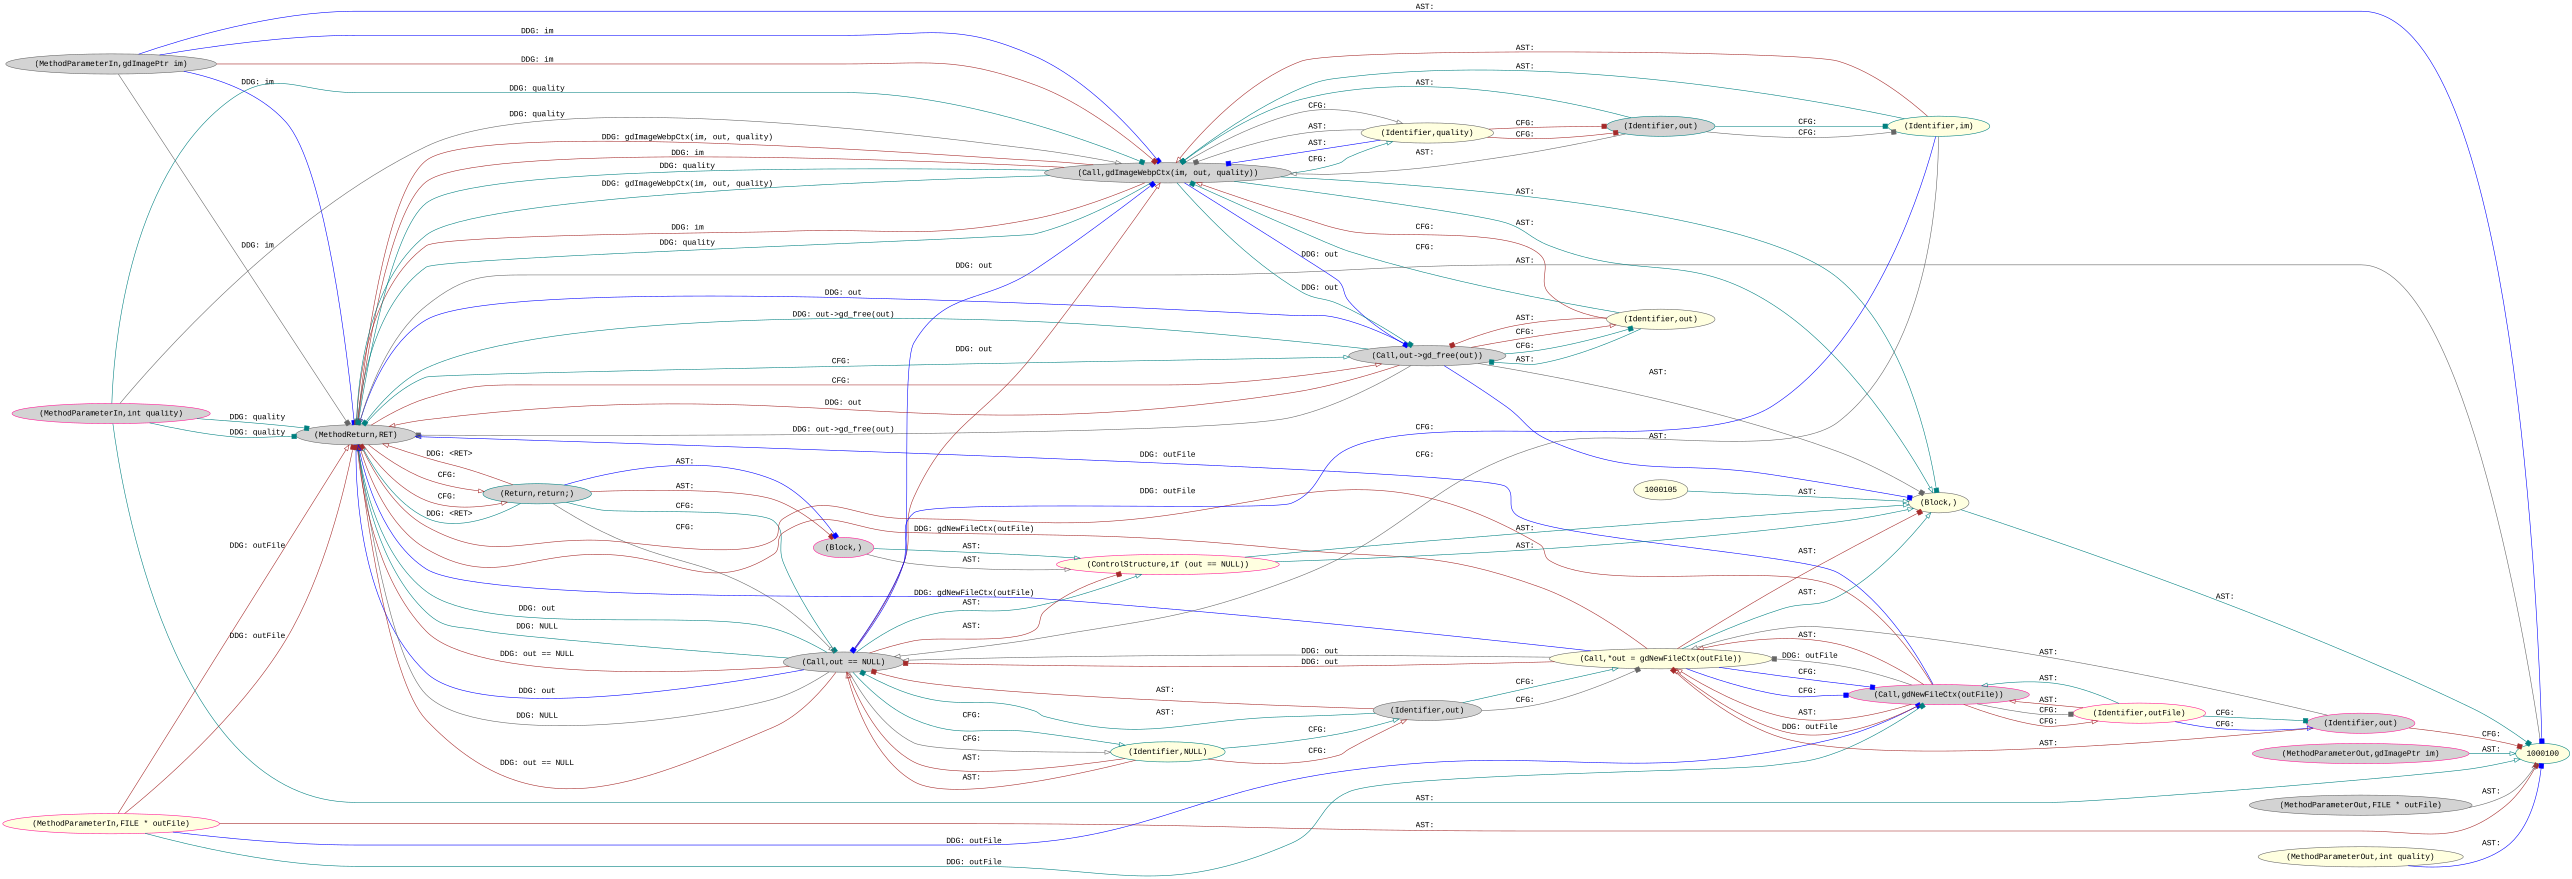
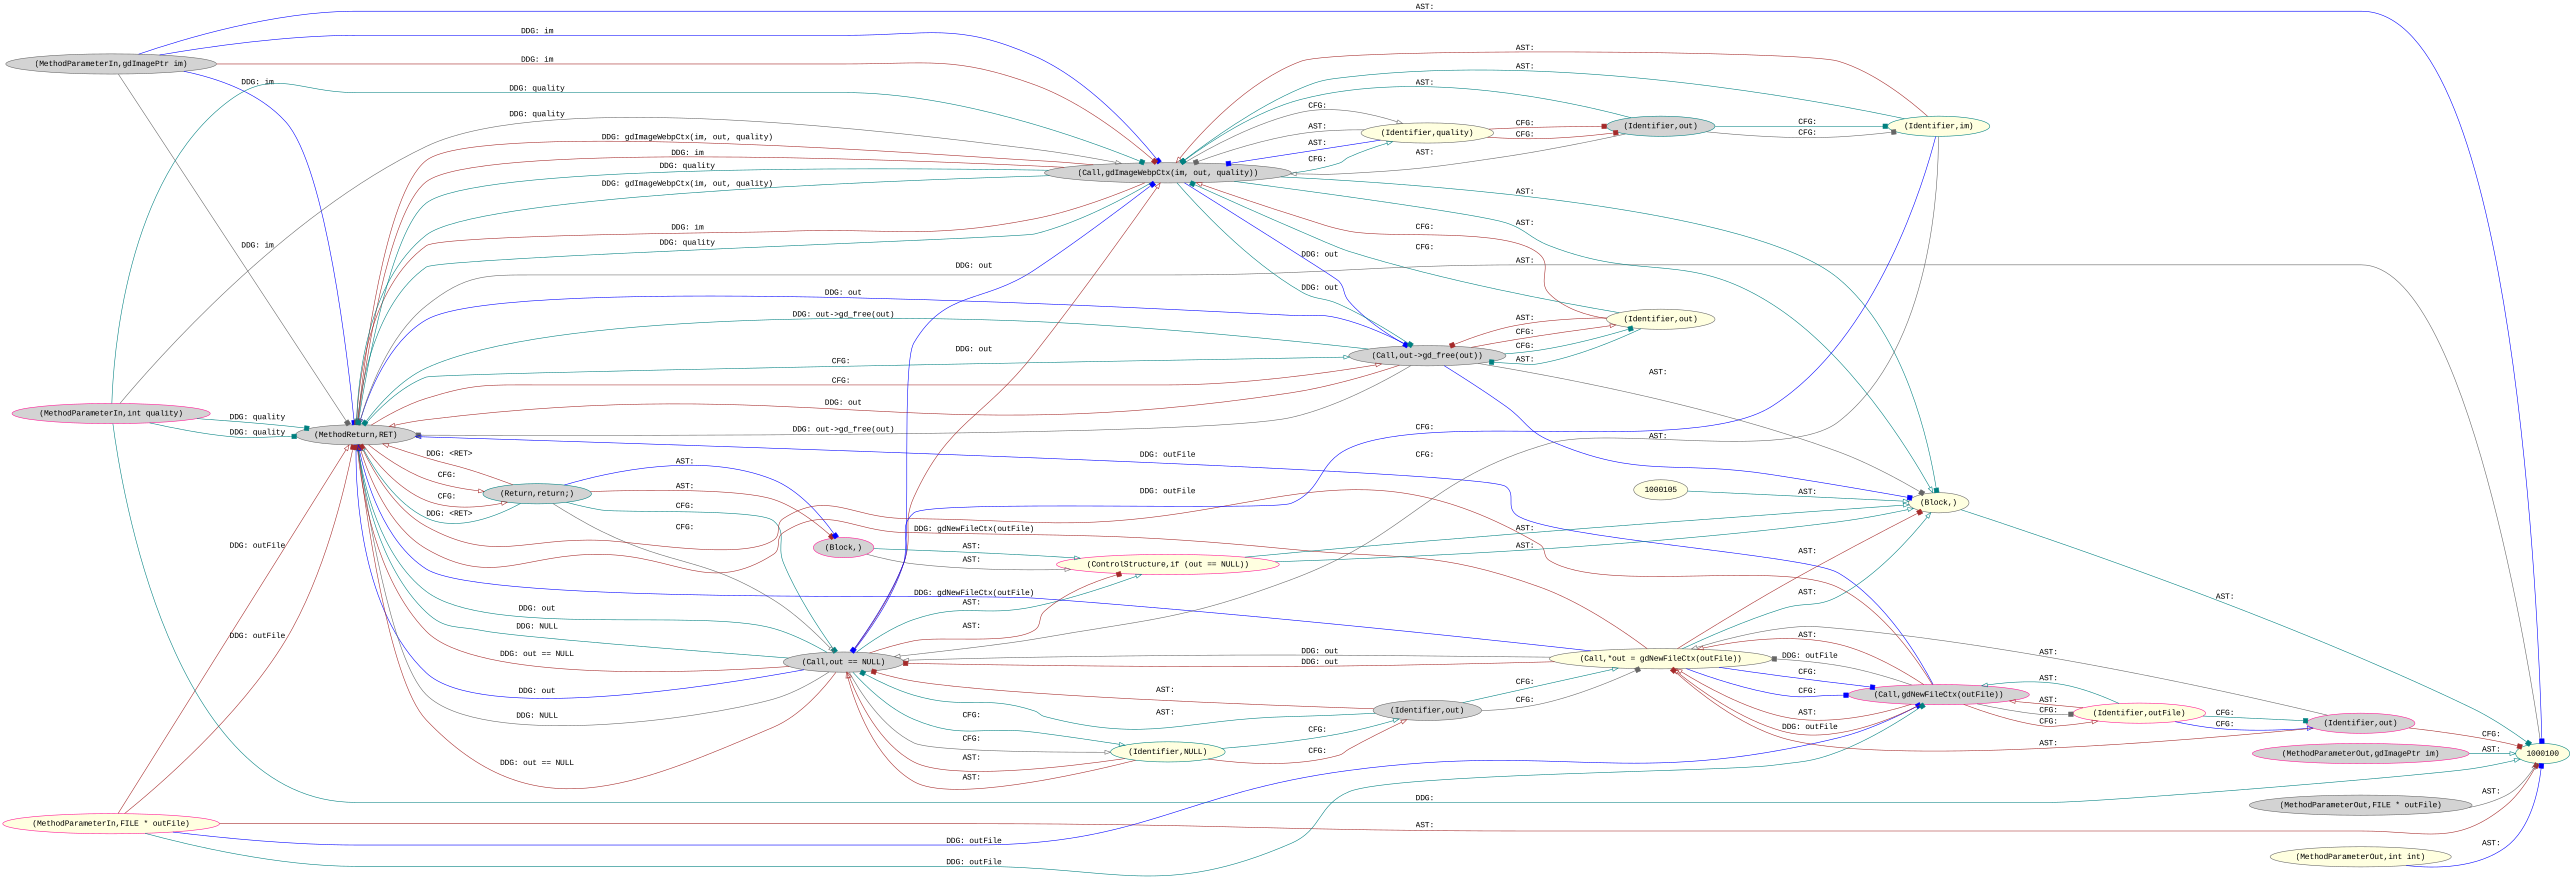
(1427, 798) -> (1427, 798)
(2361, 857) -> (2361, 857)
